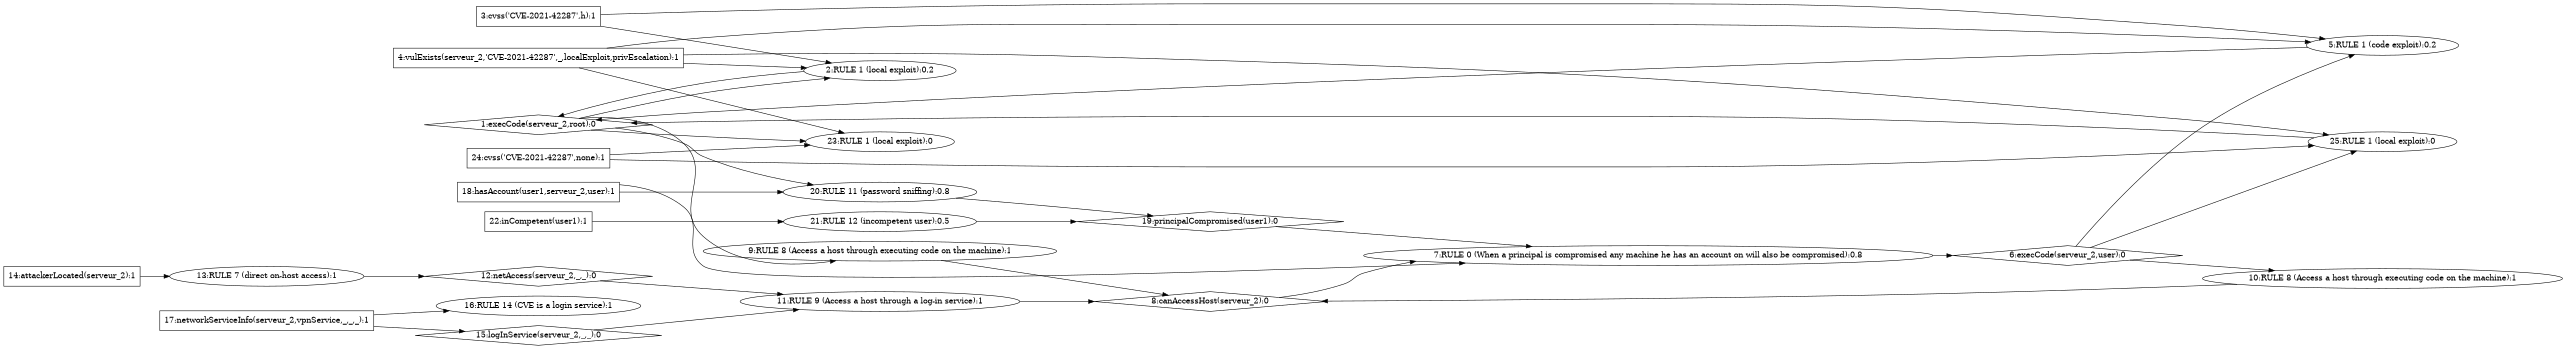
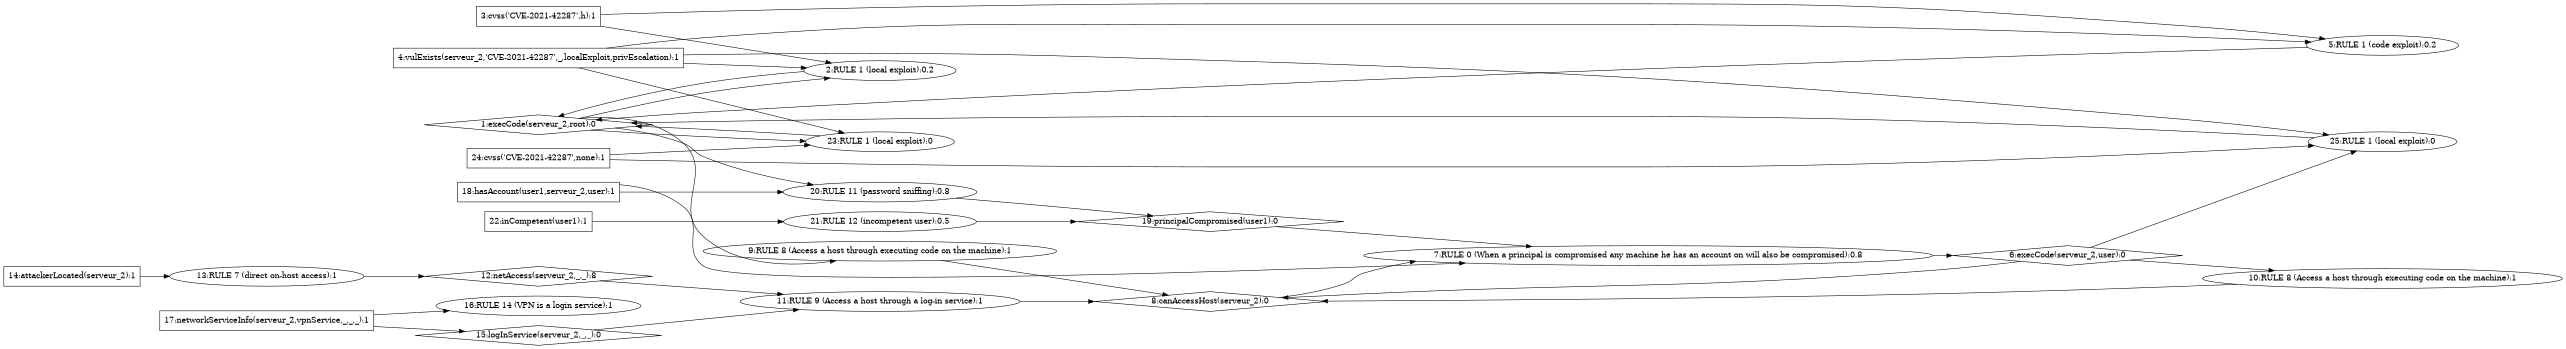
none -> (731, 131)
(2191, 135) -> (1655, 285)
(538, 276) -> (538, 276)
(538, 306) -> (538, 306)
